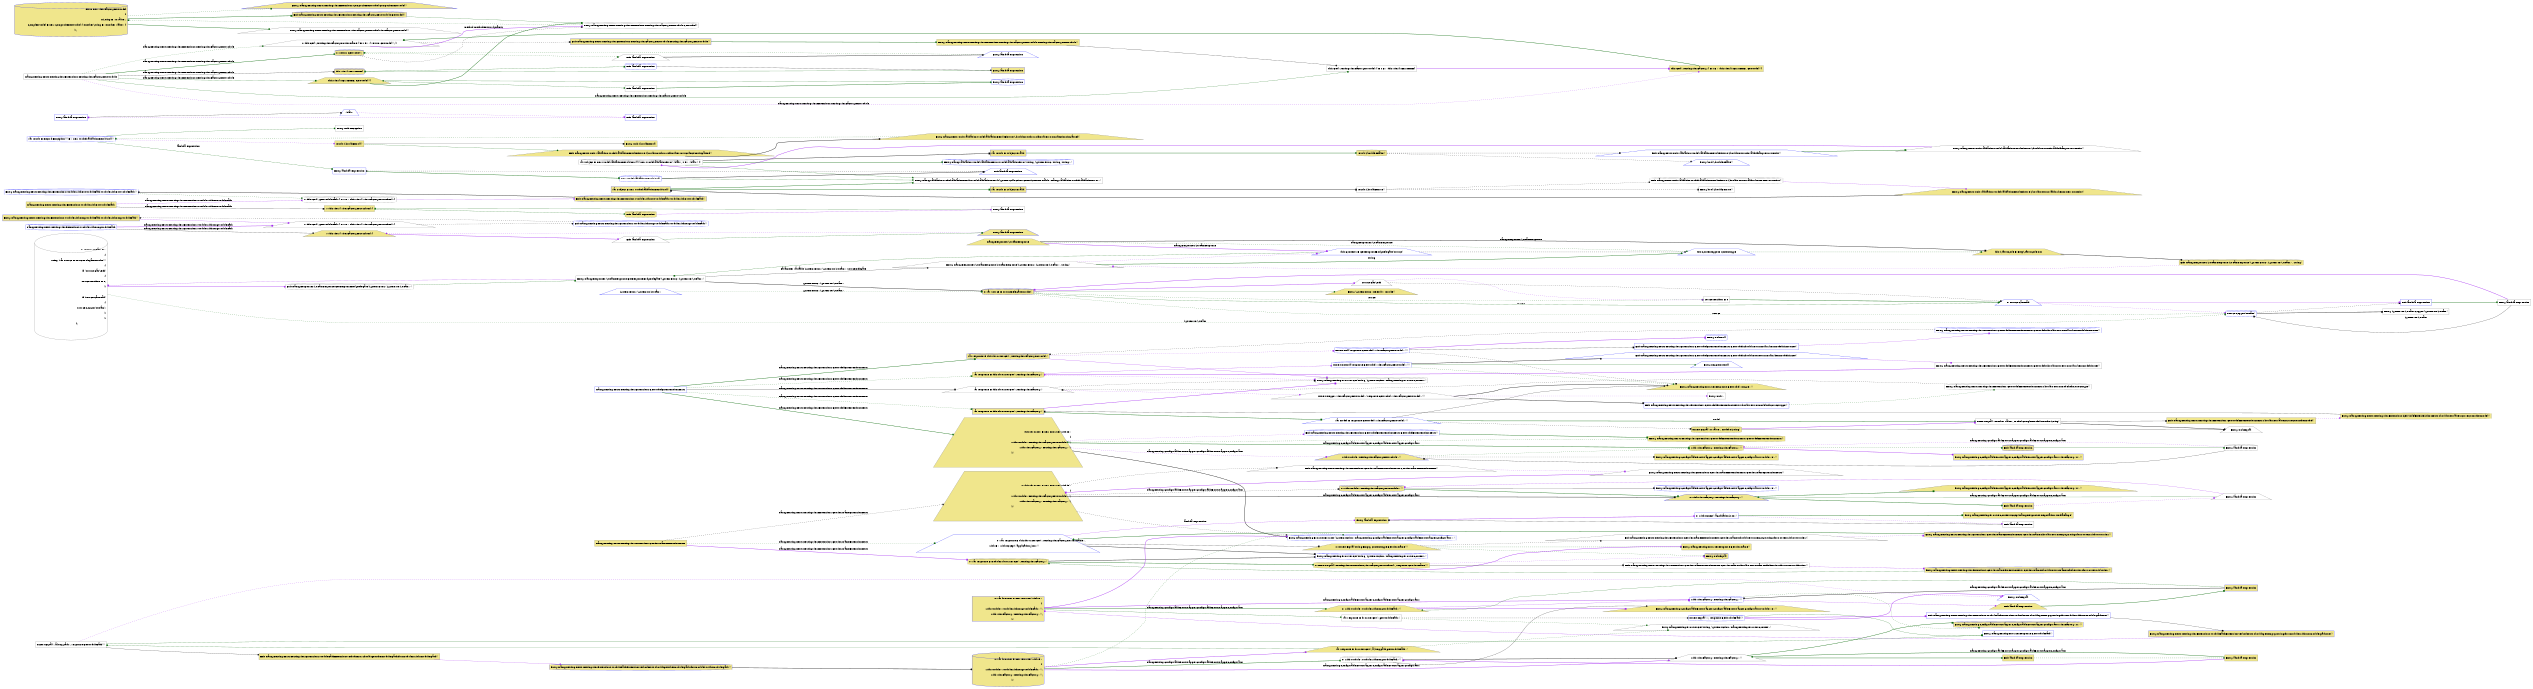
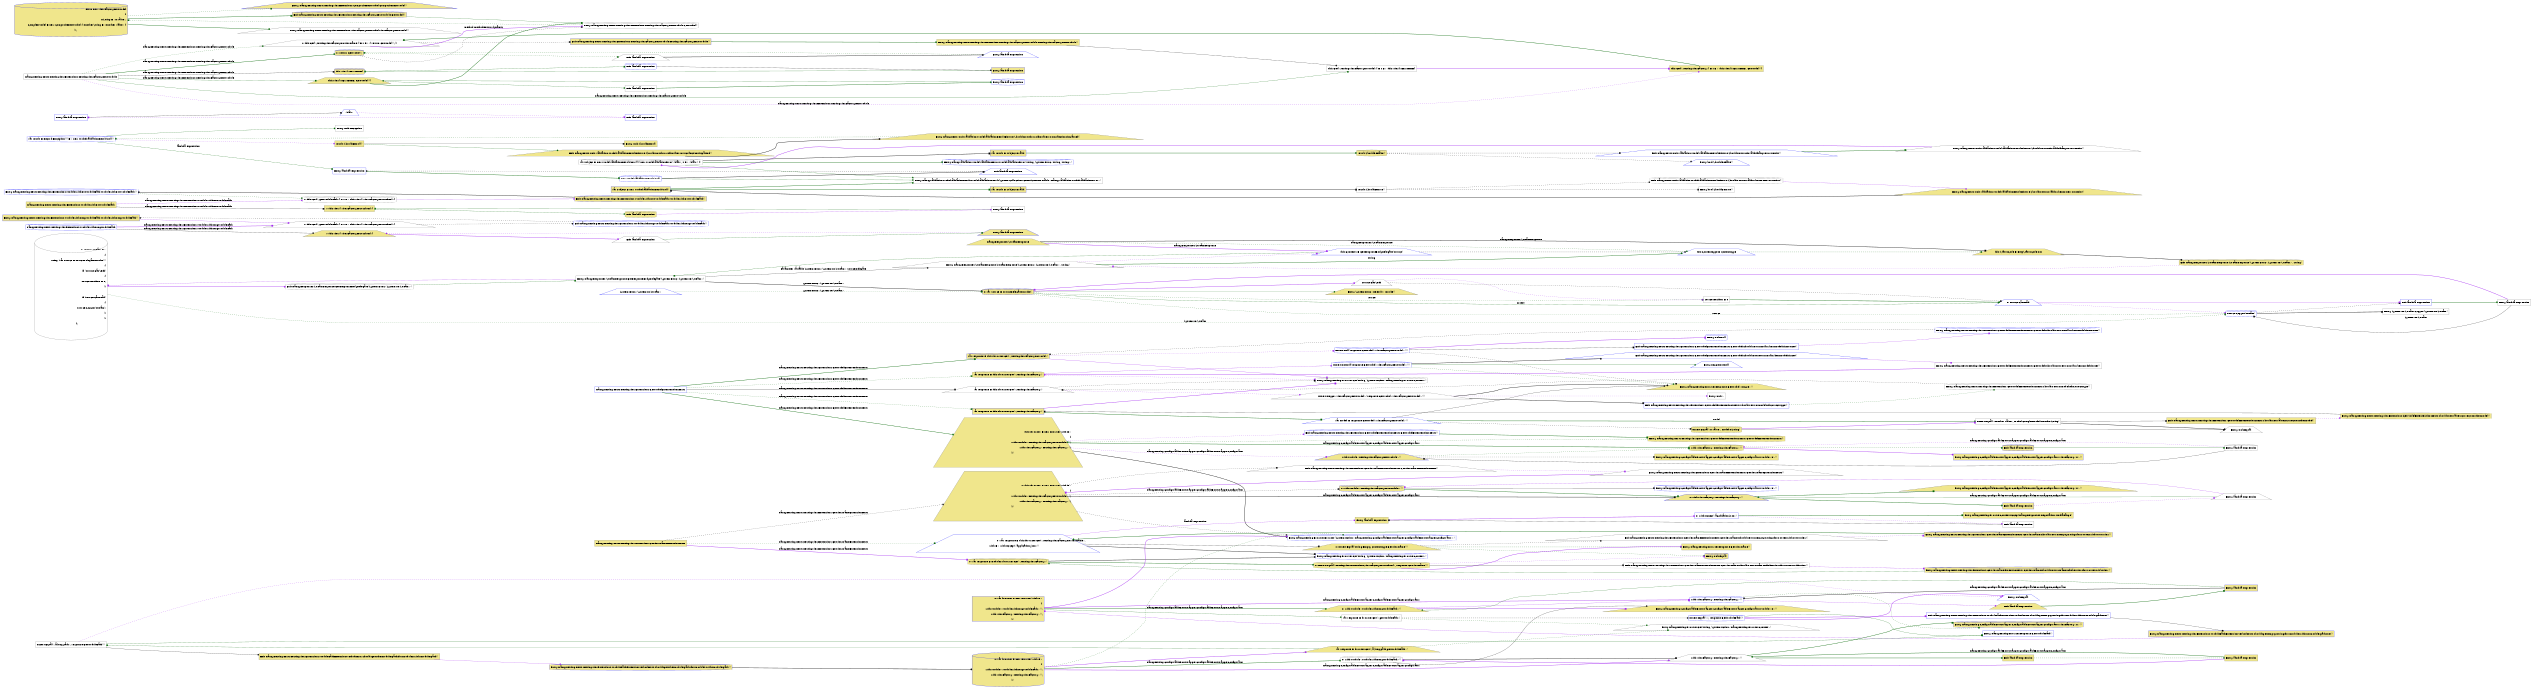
(1521, 303) -> (1521, 303)
